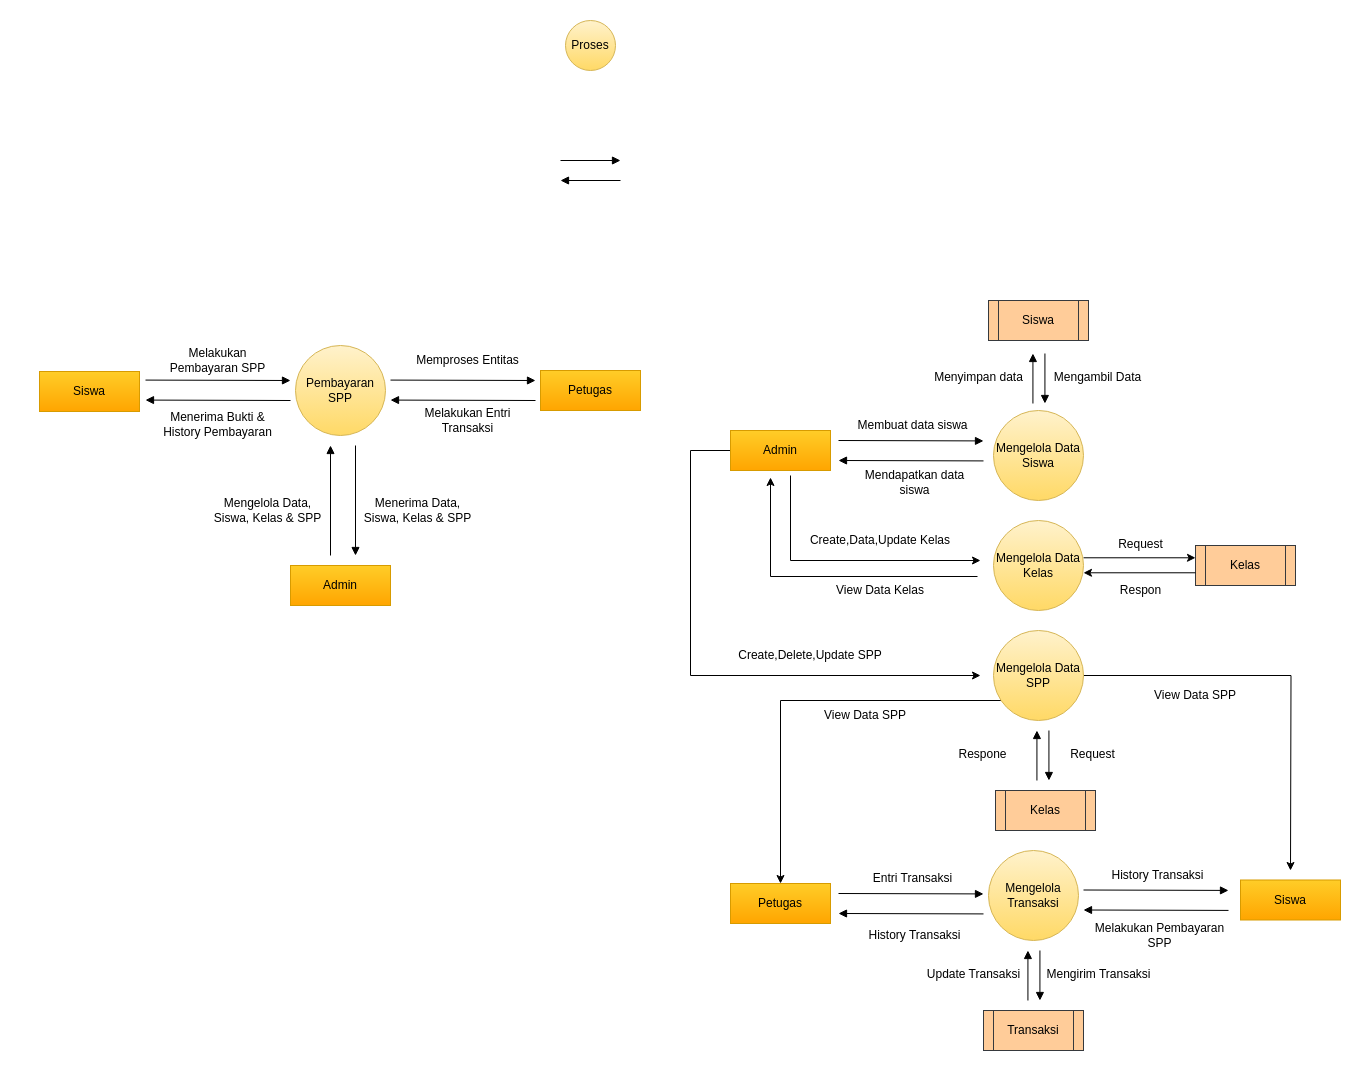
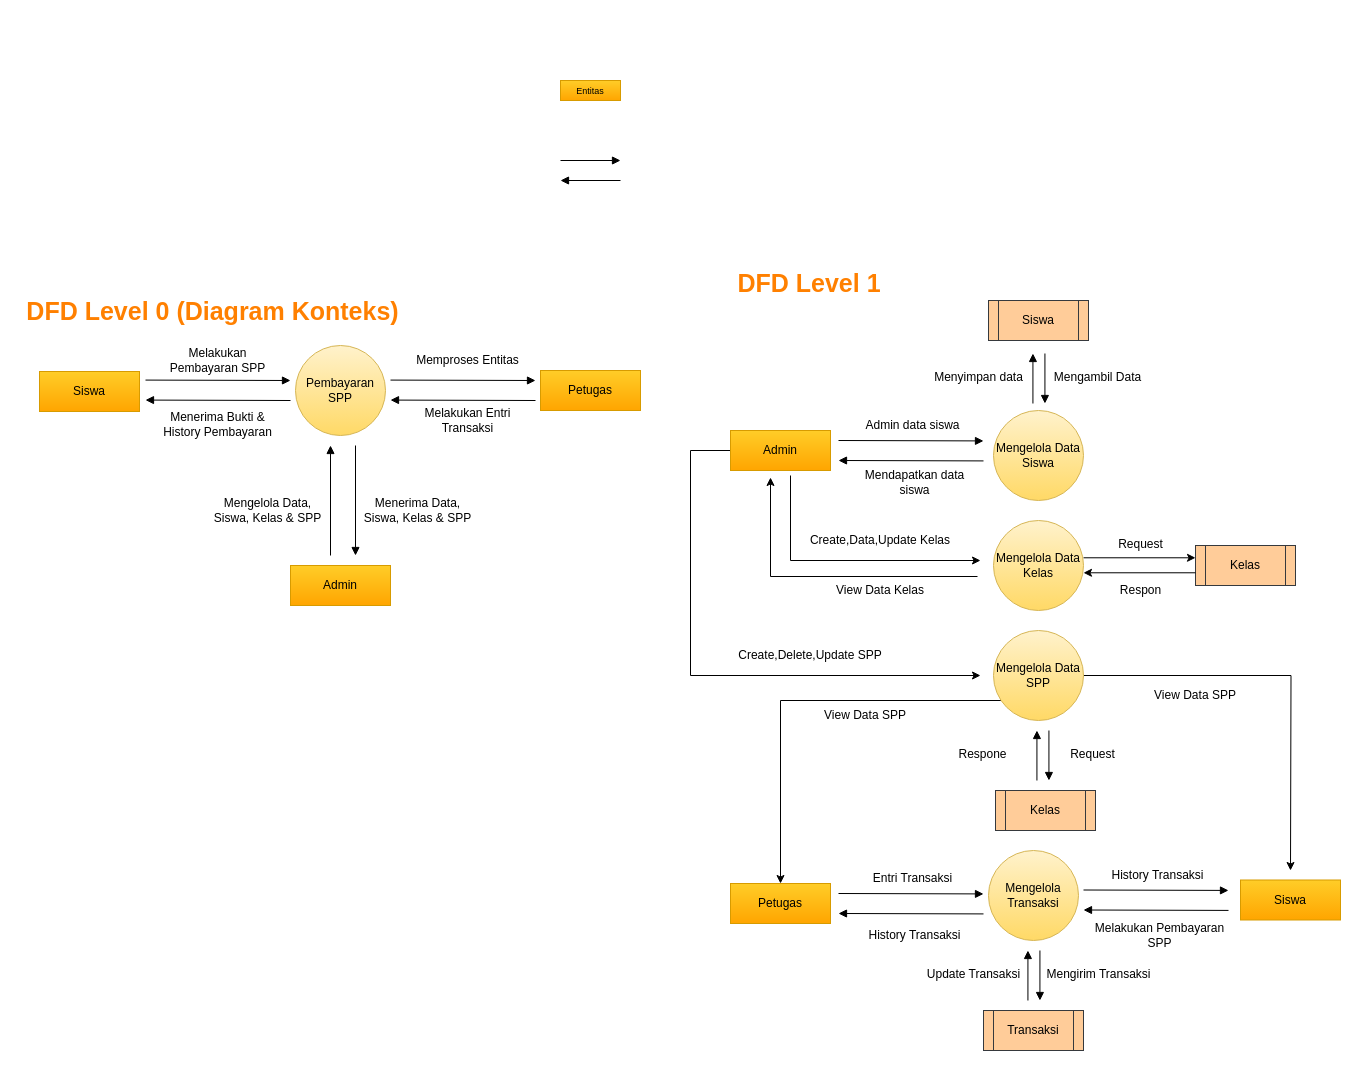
(591, 46) -> none
none -> (591, 91)
none -> (813, 283)
none -> (213, 311)
(913, 426) -> (913, 426)
